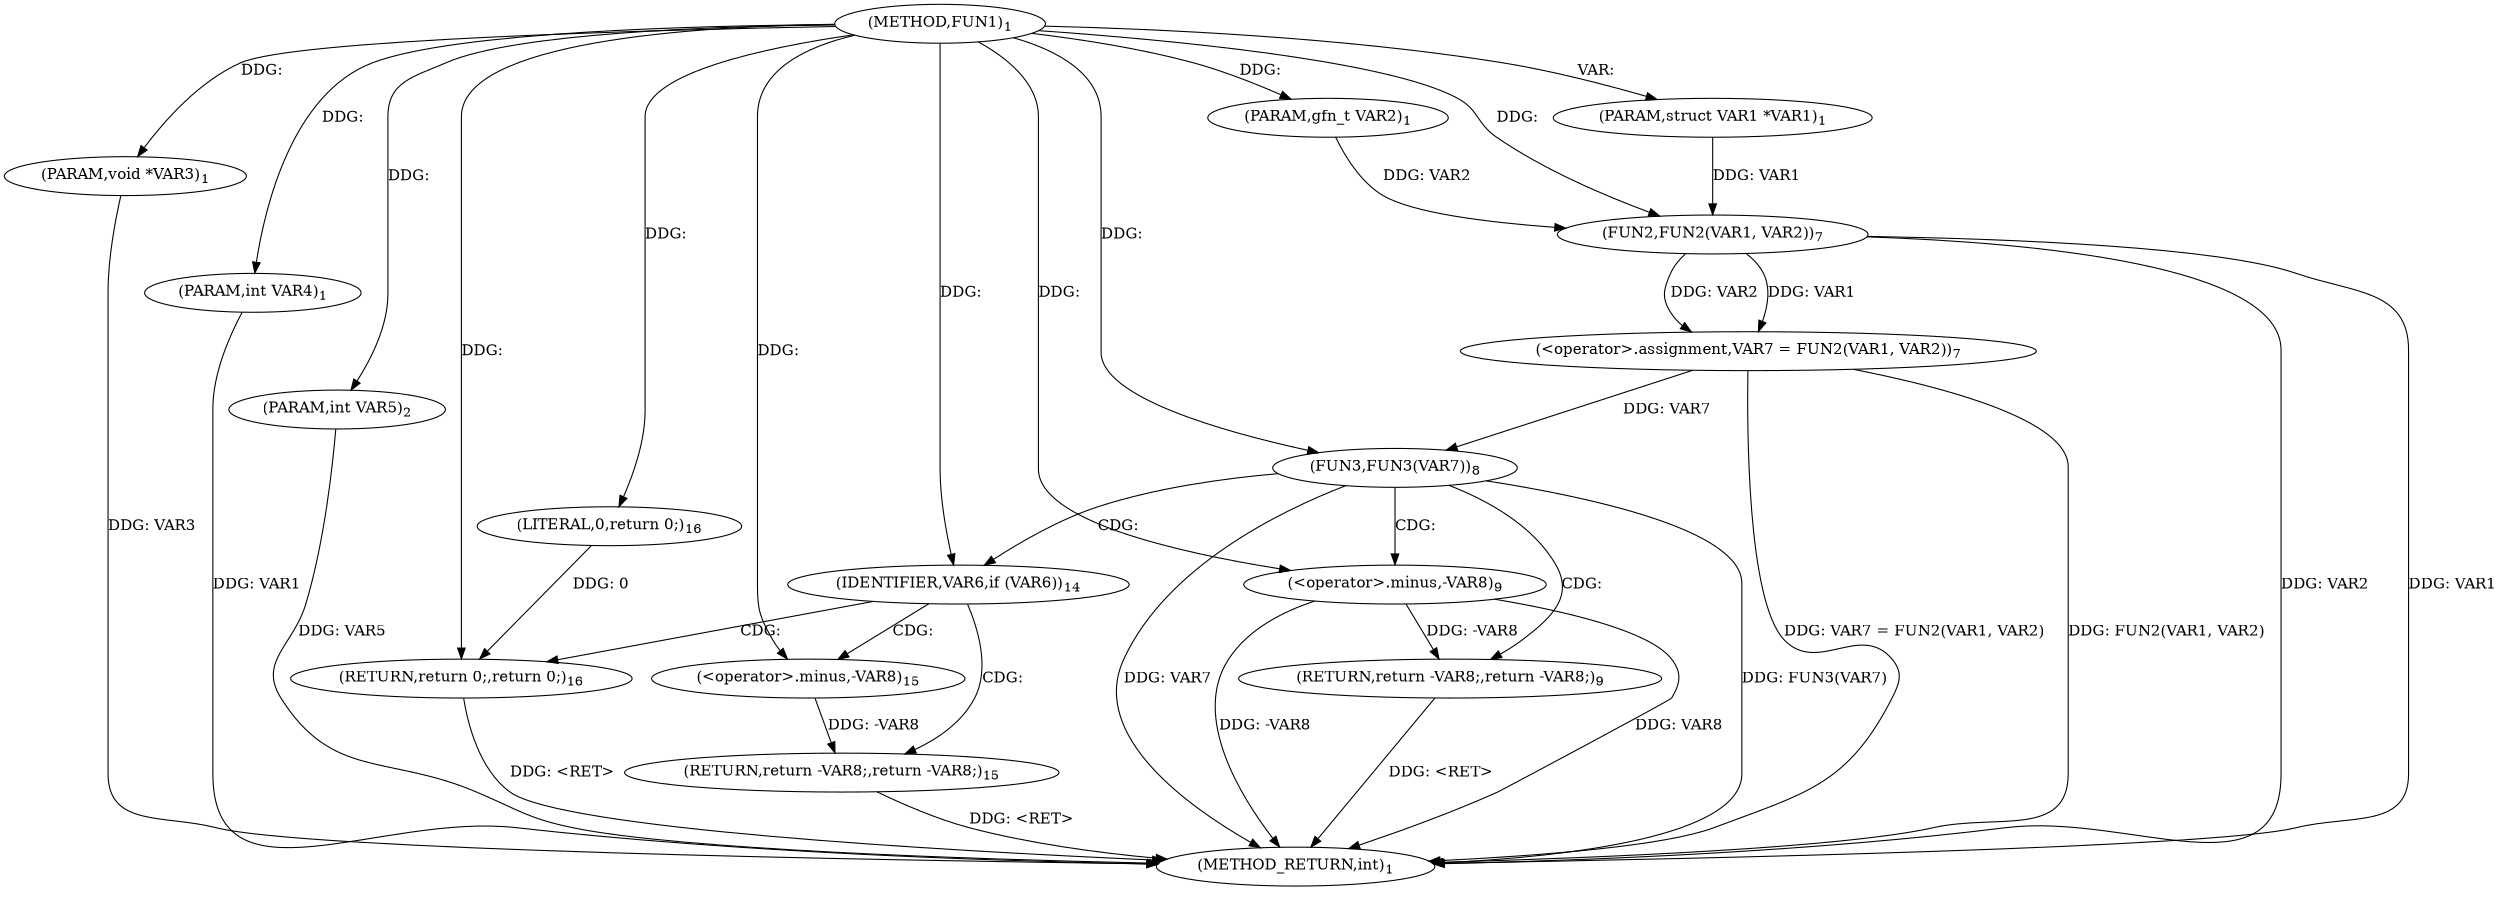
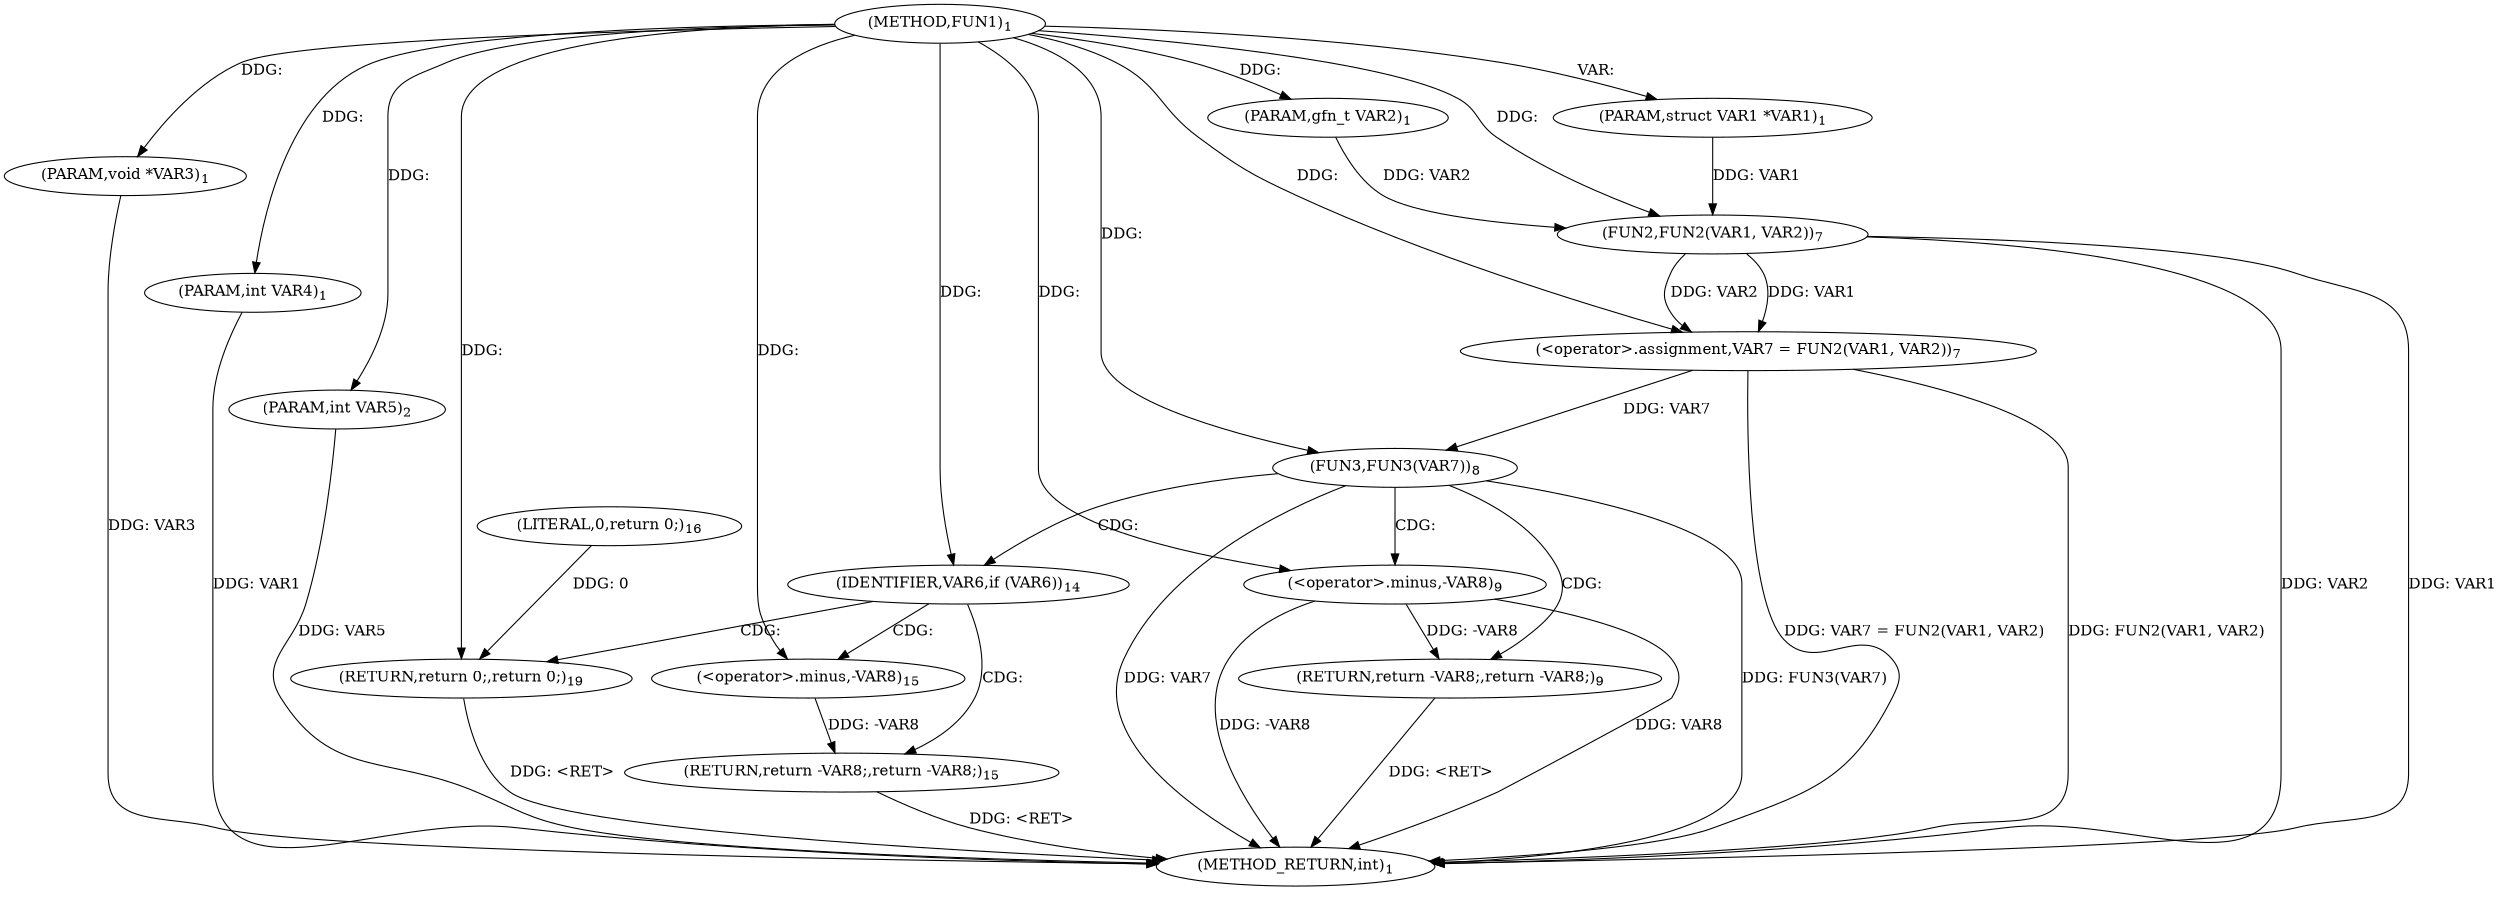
(645, 192) -> (1333, 212)
(575, 677) -> (575, 677)
